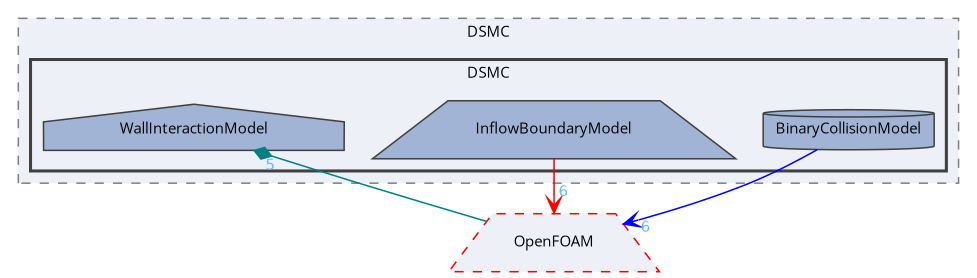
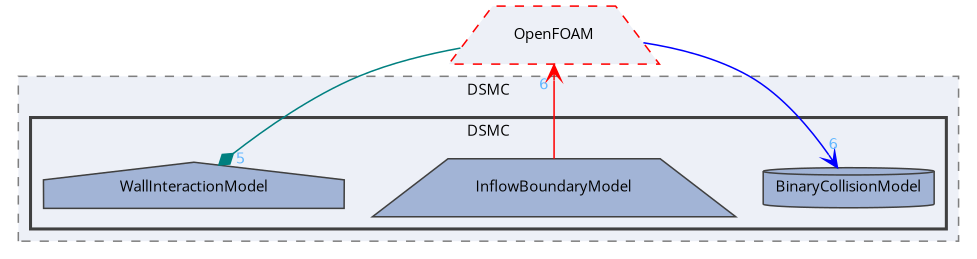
(721, 194) -> (764, 86)
